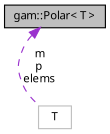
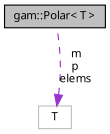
(19, 73) -> (60, 61)
